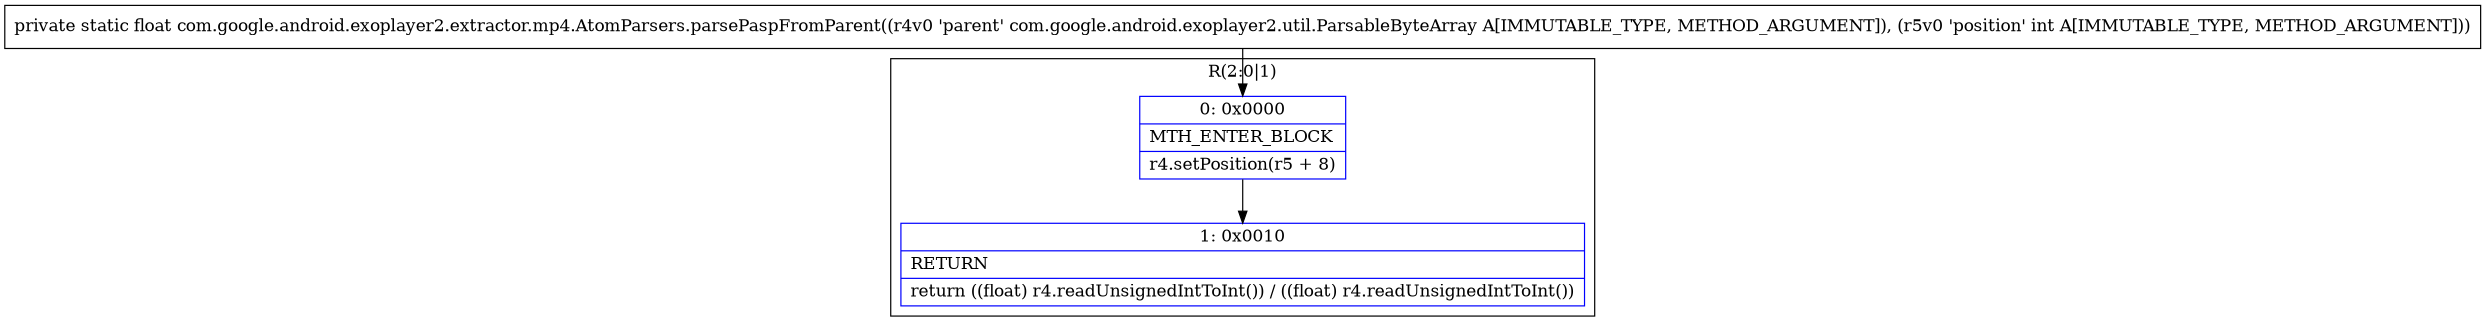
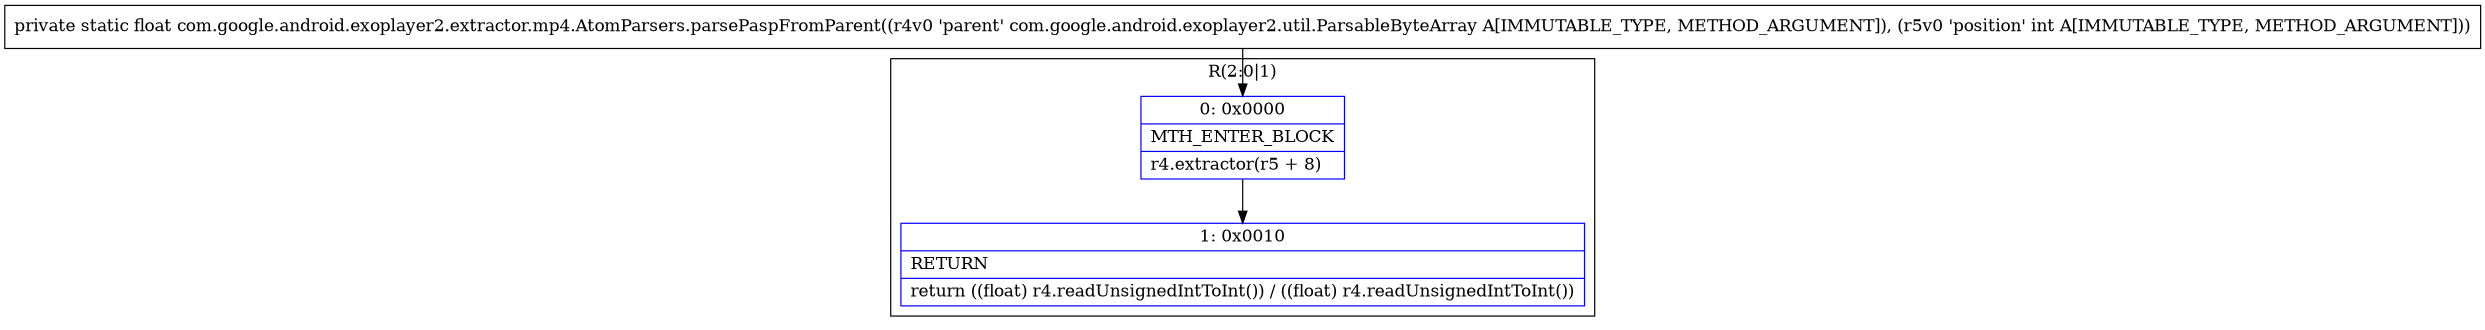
(1243, 165) -> (1236, 165)
